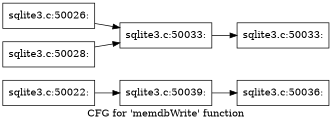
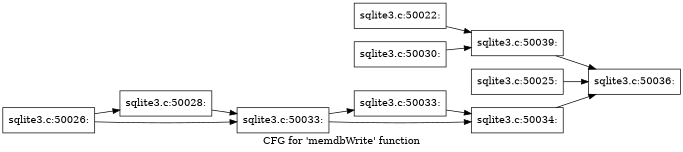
none -> (400, 54)
none -> (517, 82)
none -> (104, 112)
none -> (517, 120)
